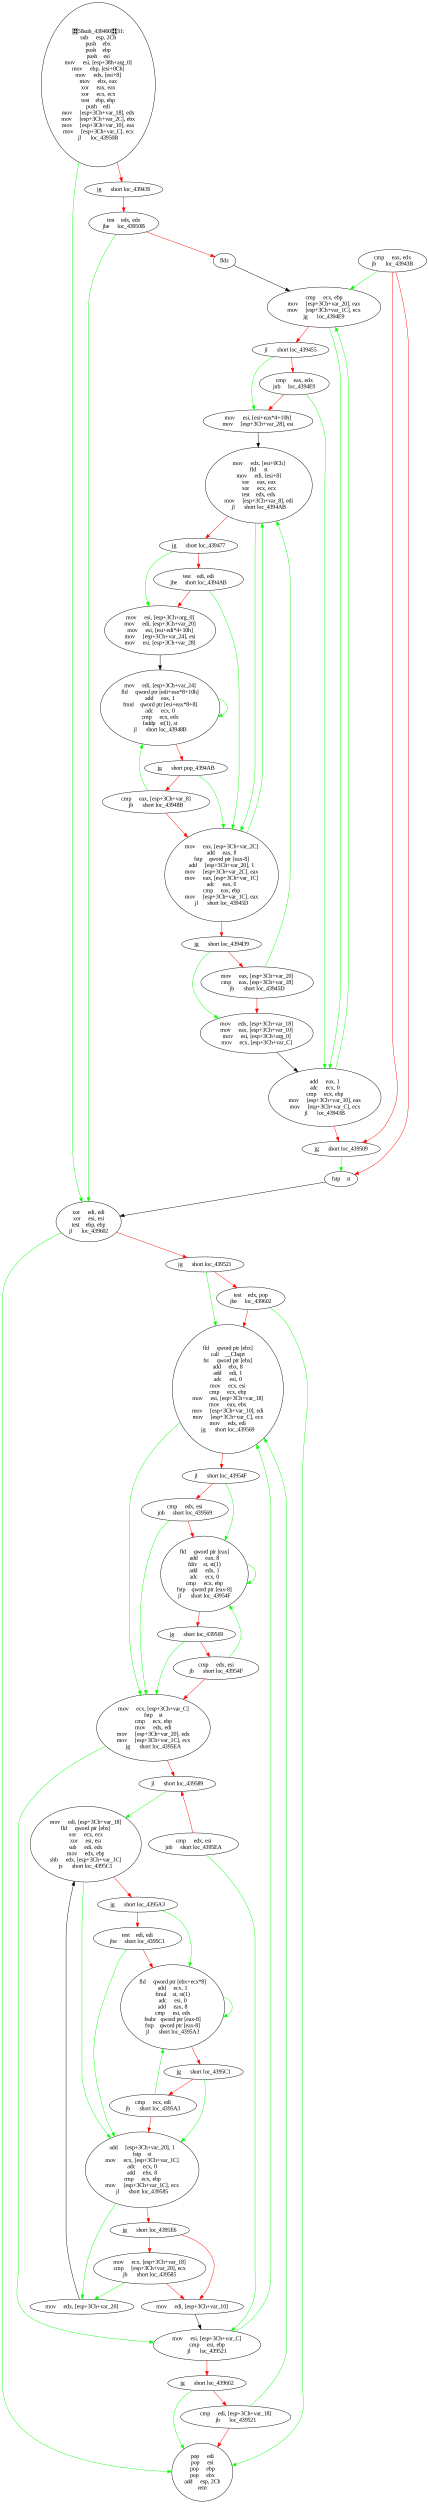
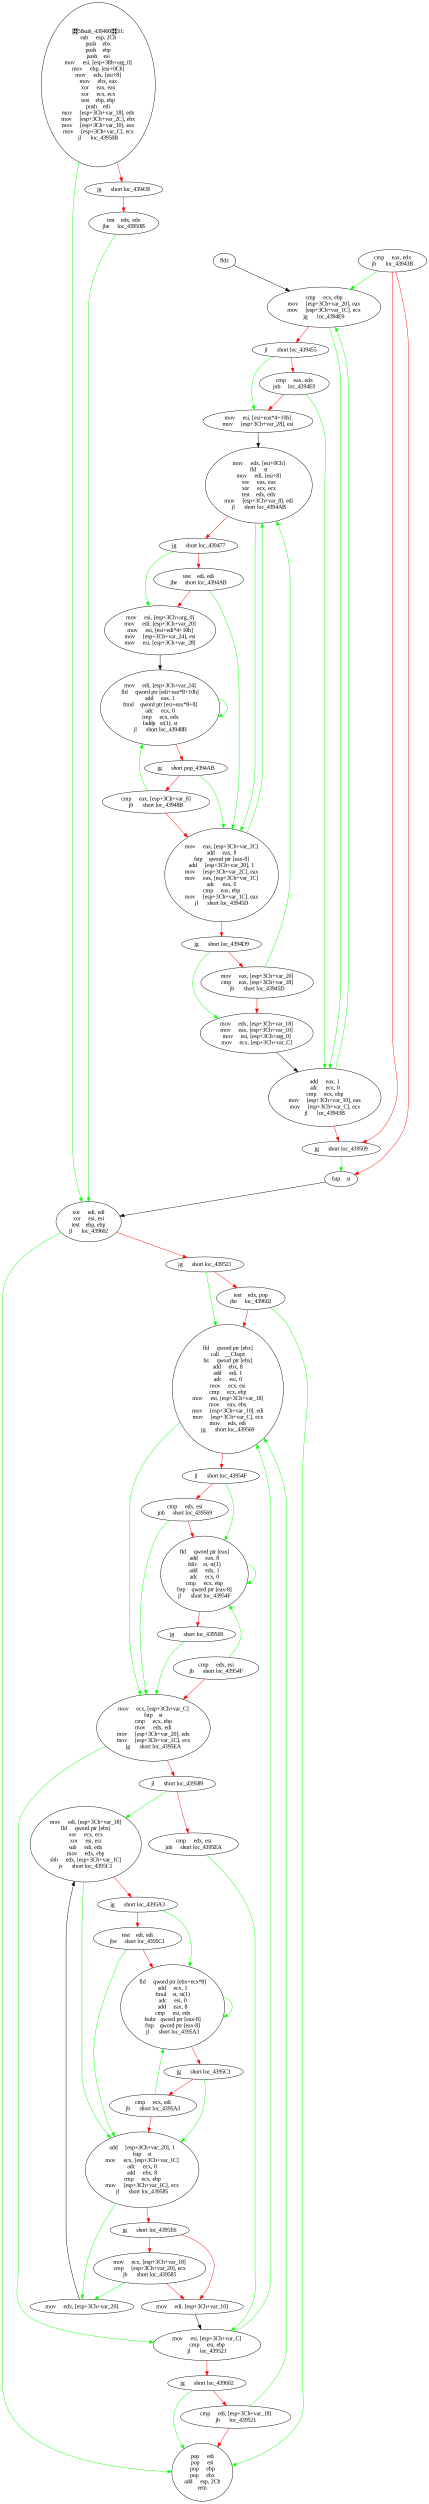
(179, 244) -> none
(204, 1648) -> none
(188, 1814) -> (182, 1810)
